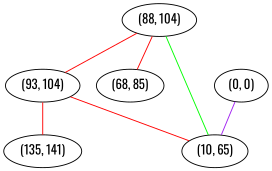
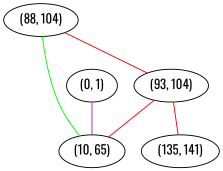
(130, 86) -> none
(241, 86) -> (92, 86)
